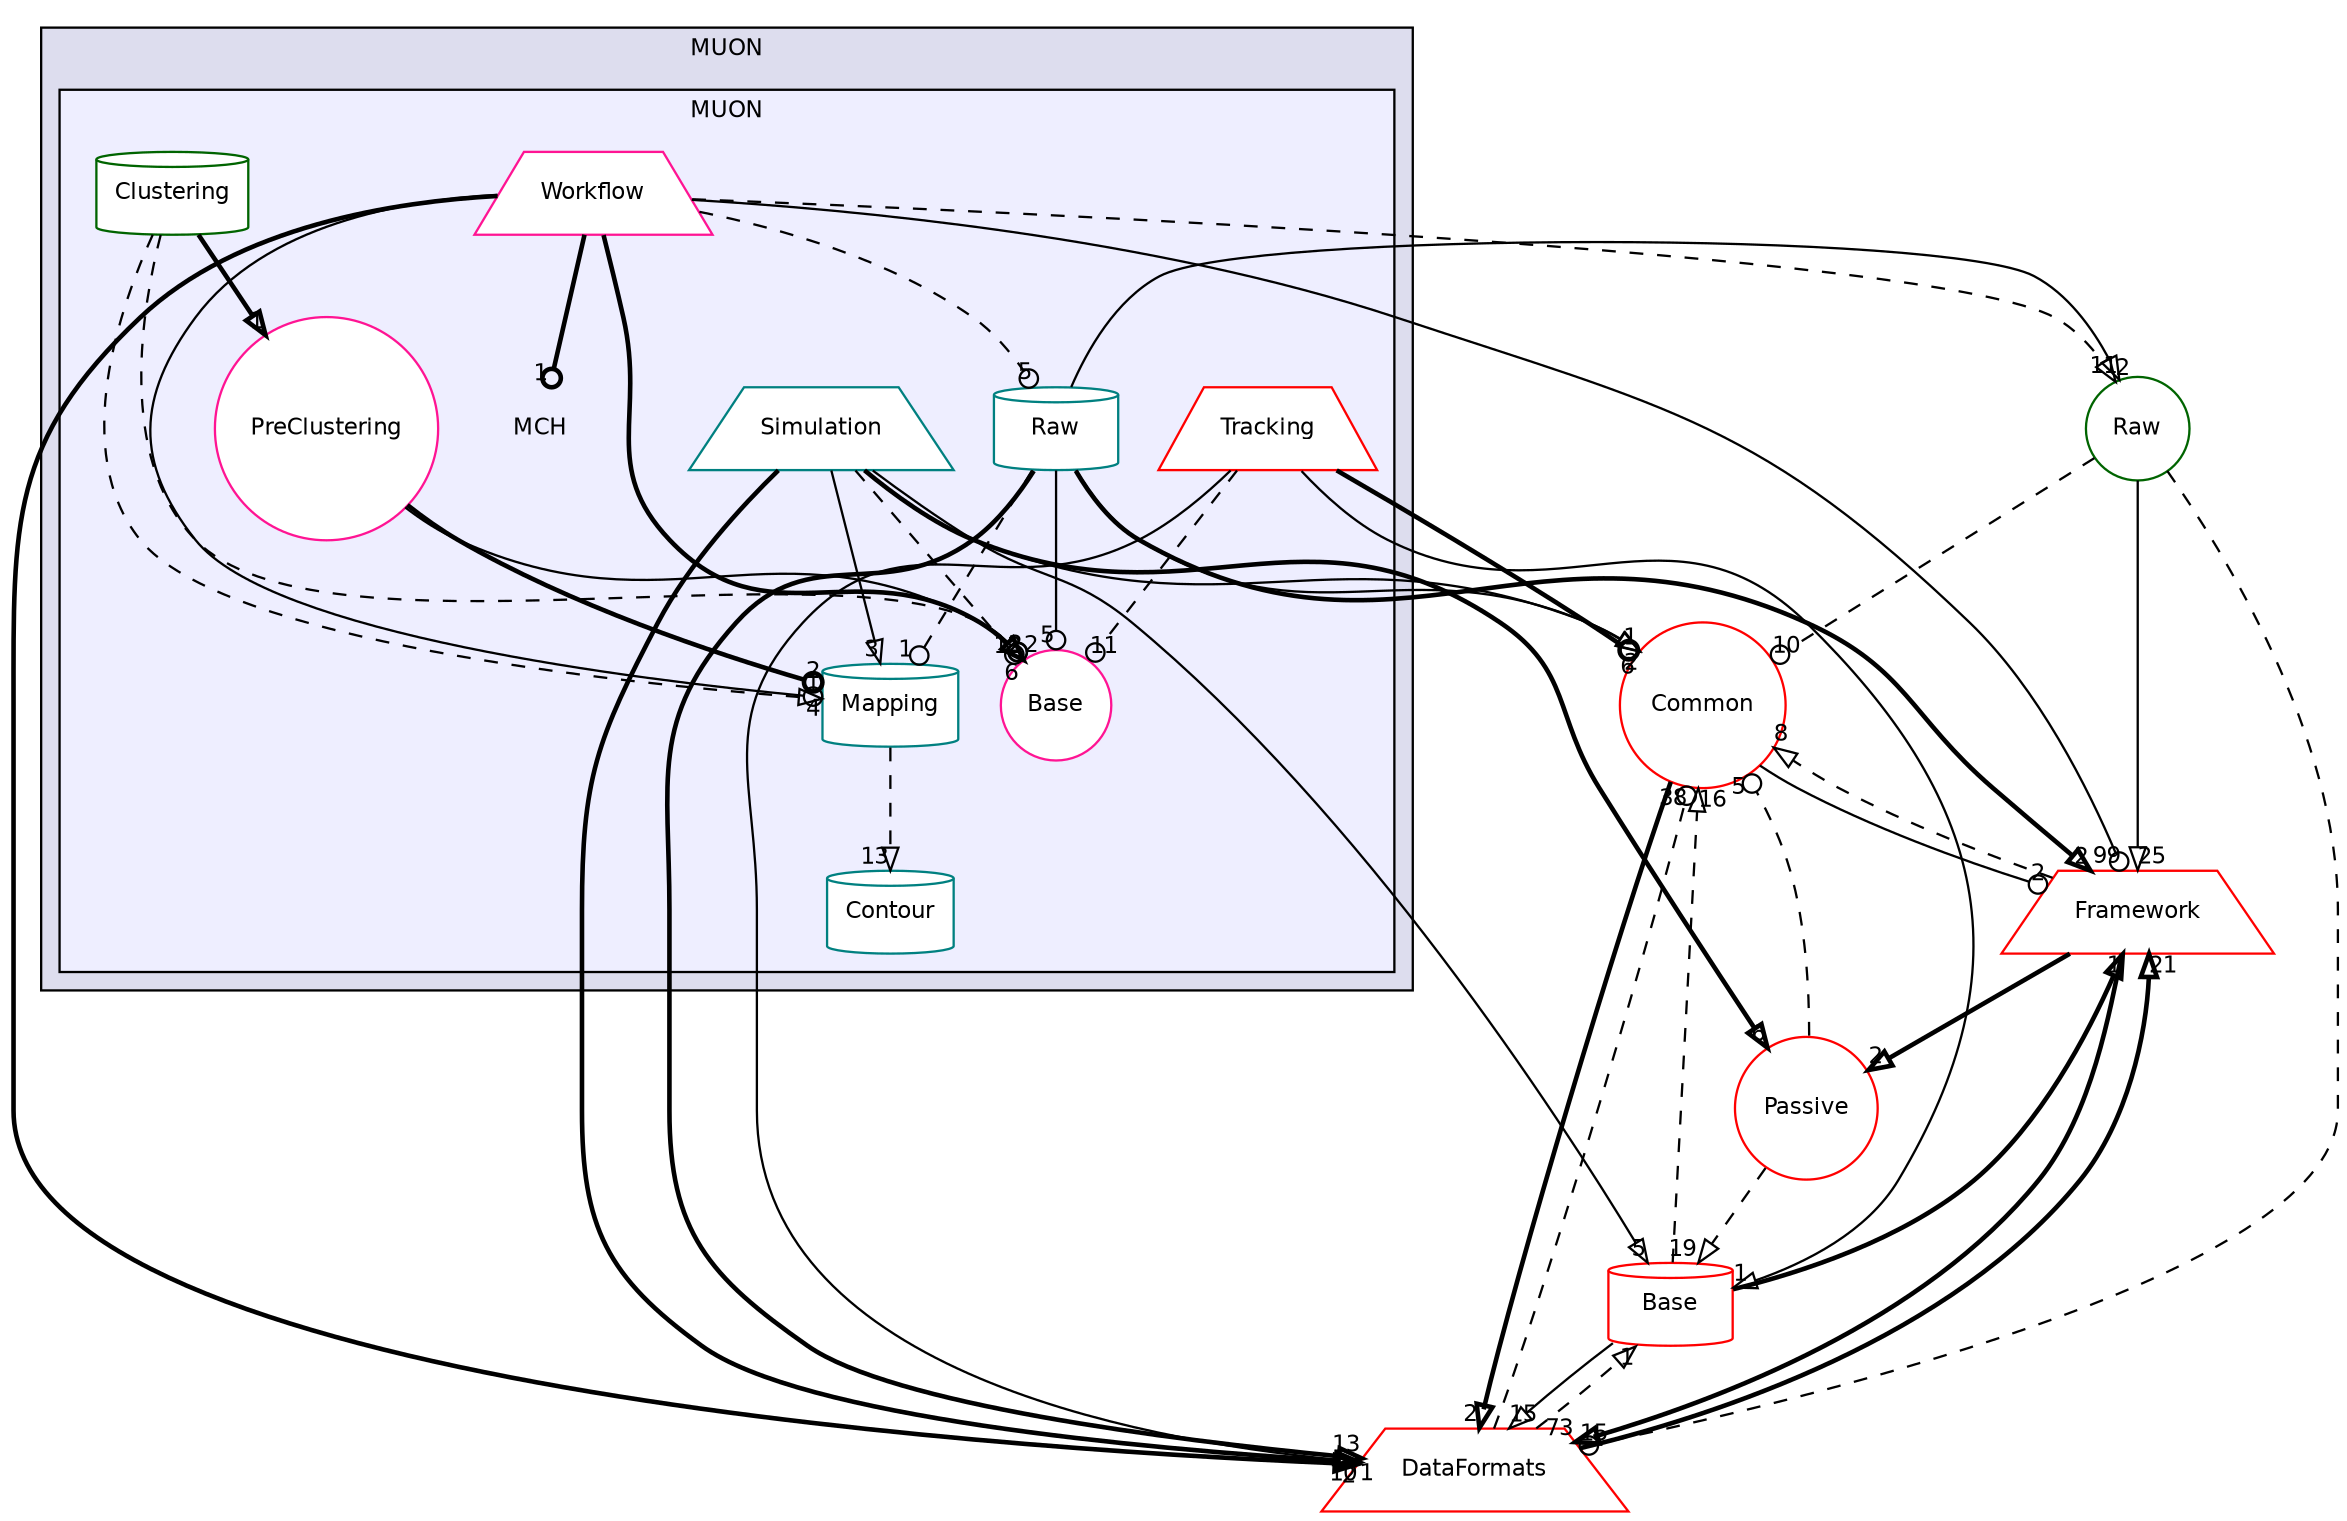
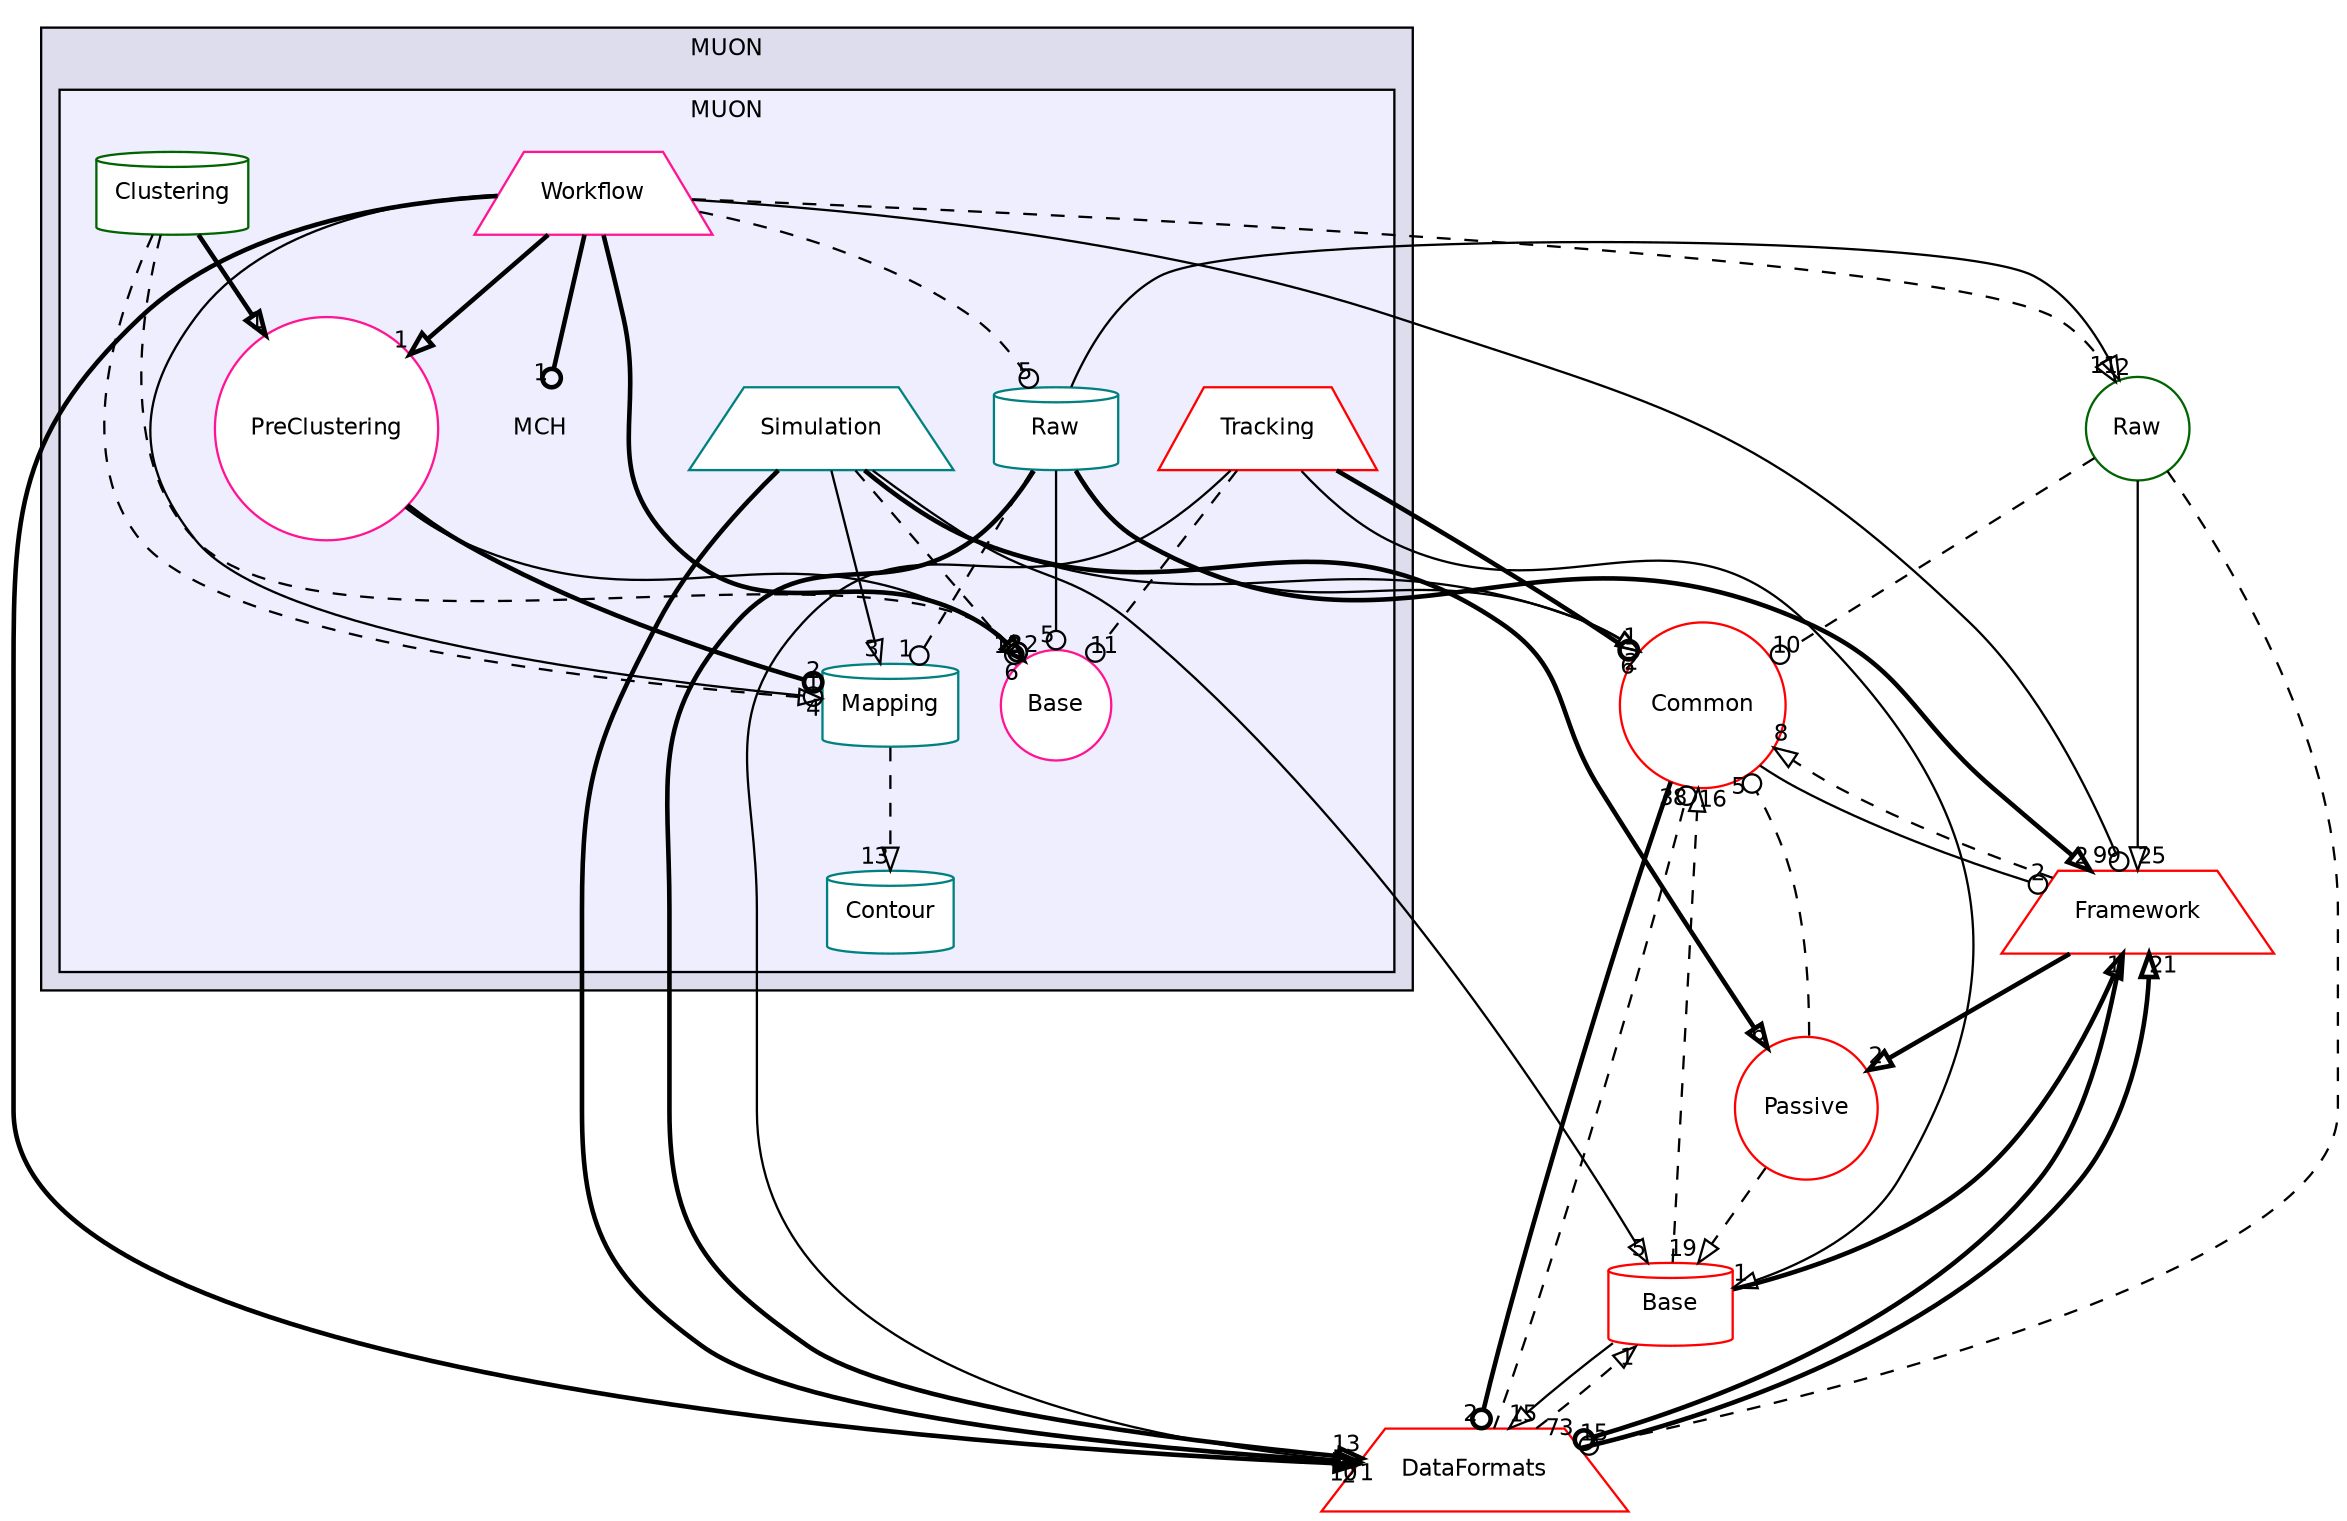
none -> (488, 287)
(1571, 1094) -> (1571, 1094)
(1938, 1275) -> (1938, 1275)
